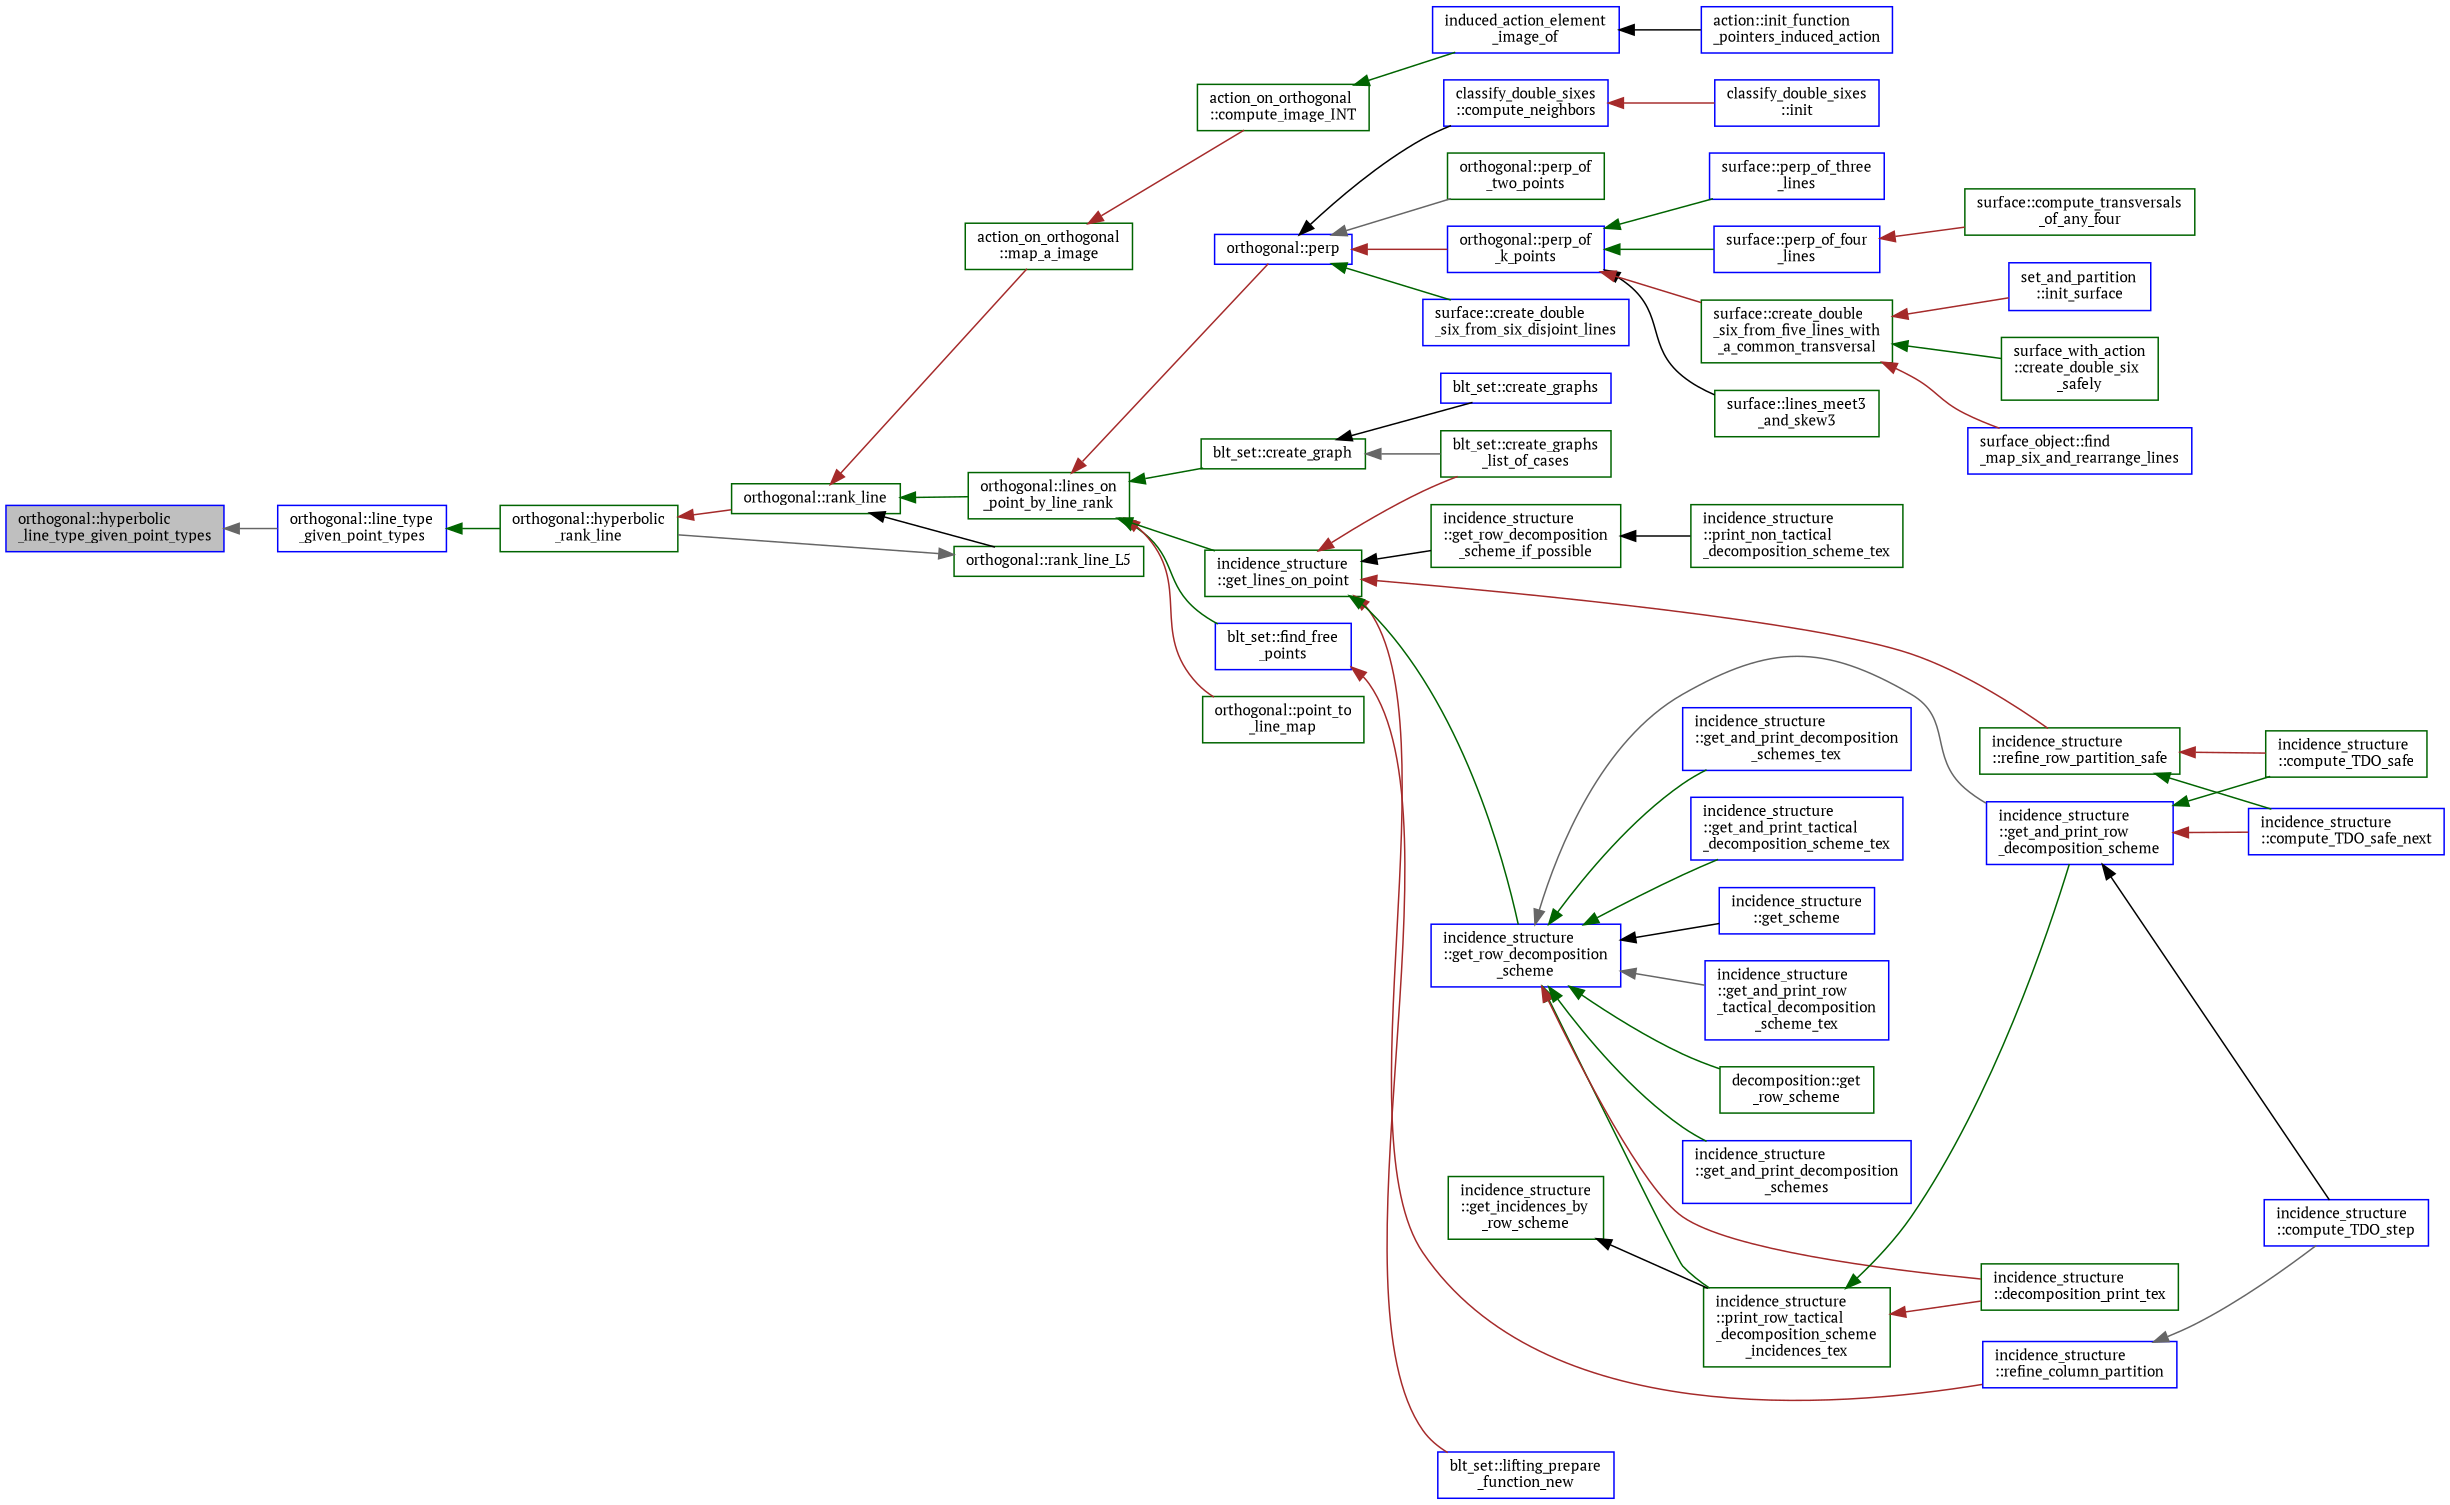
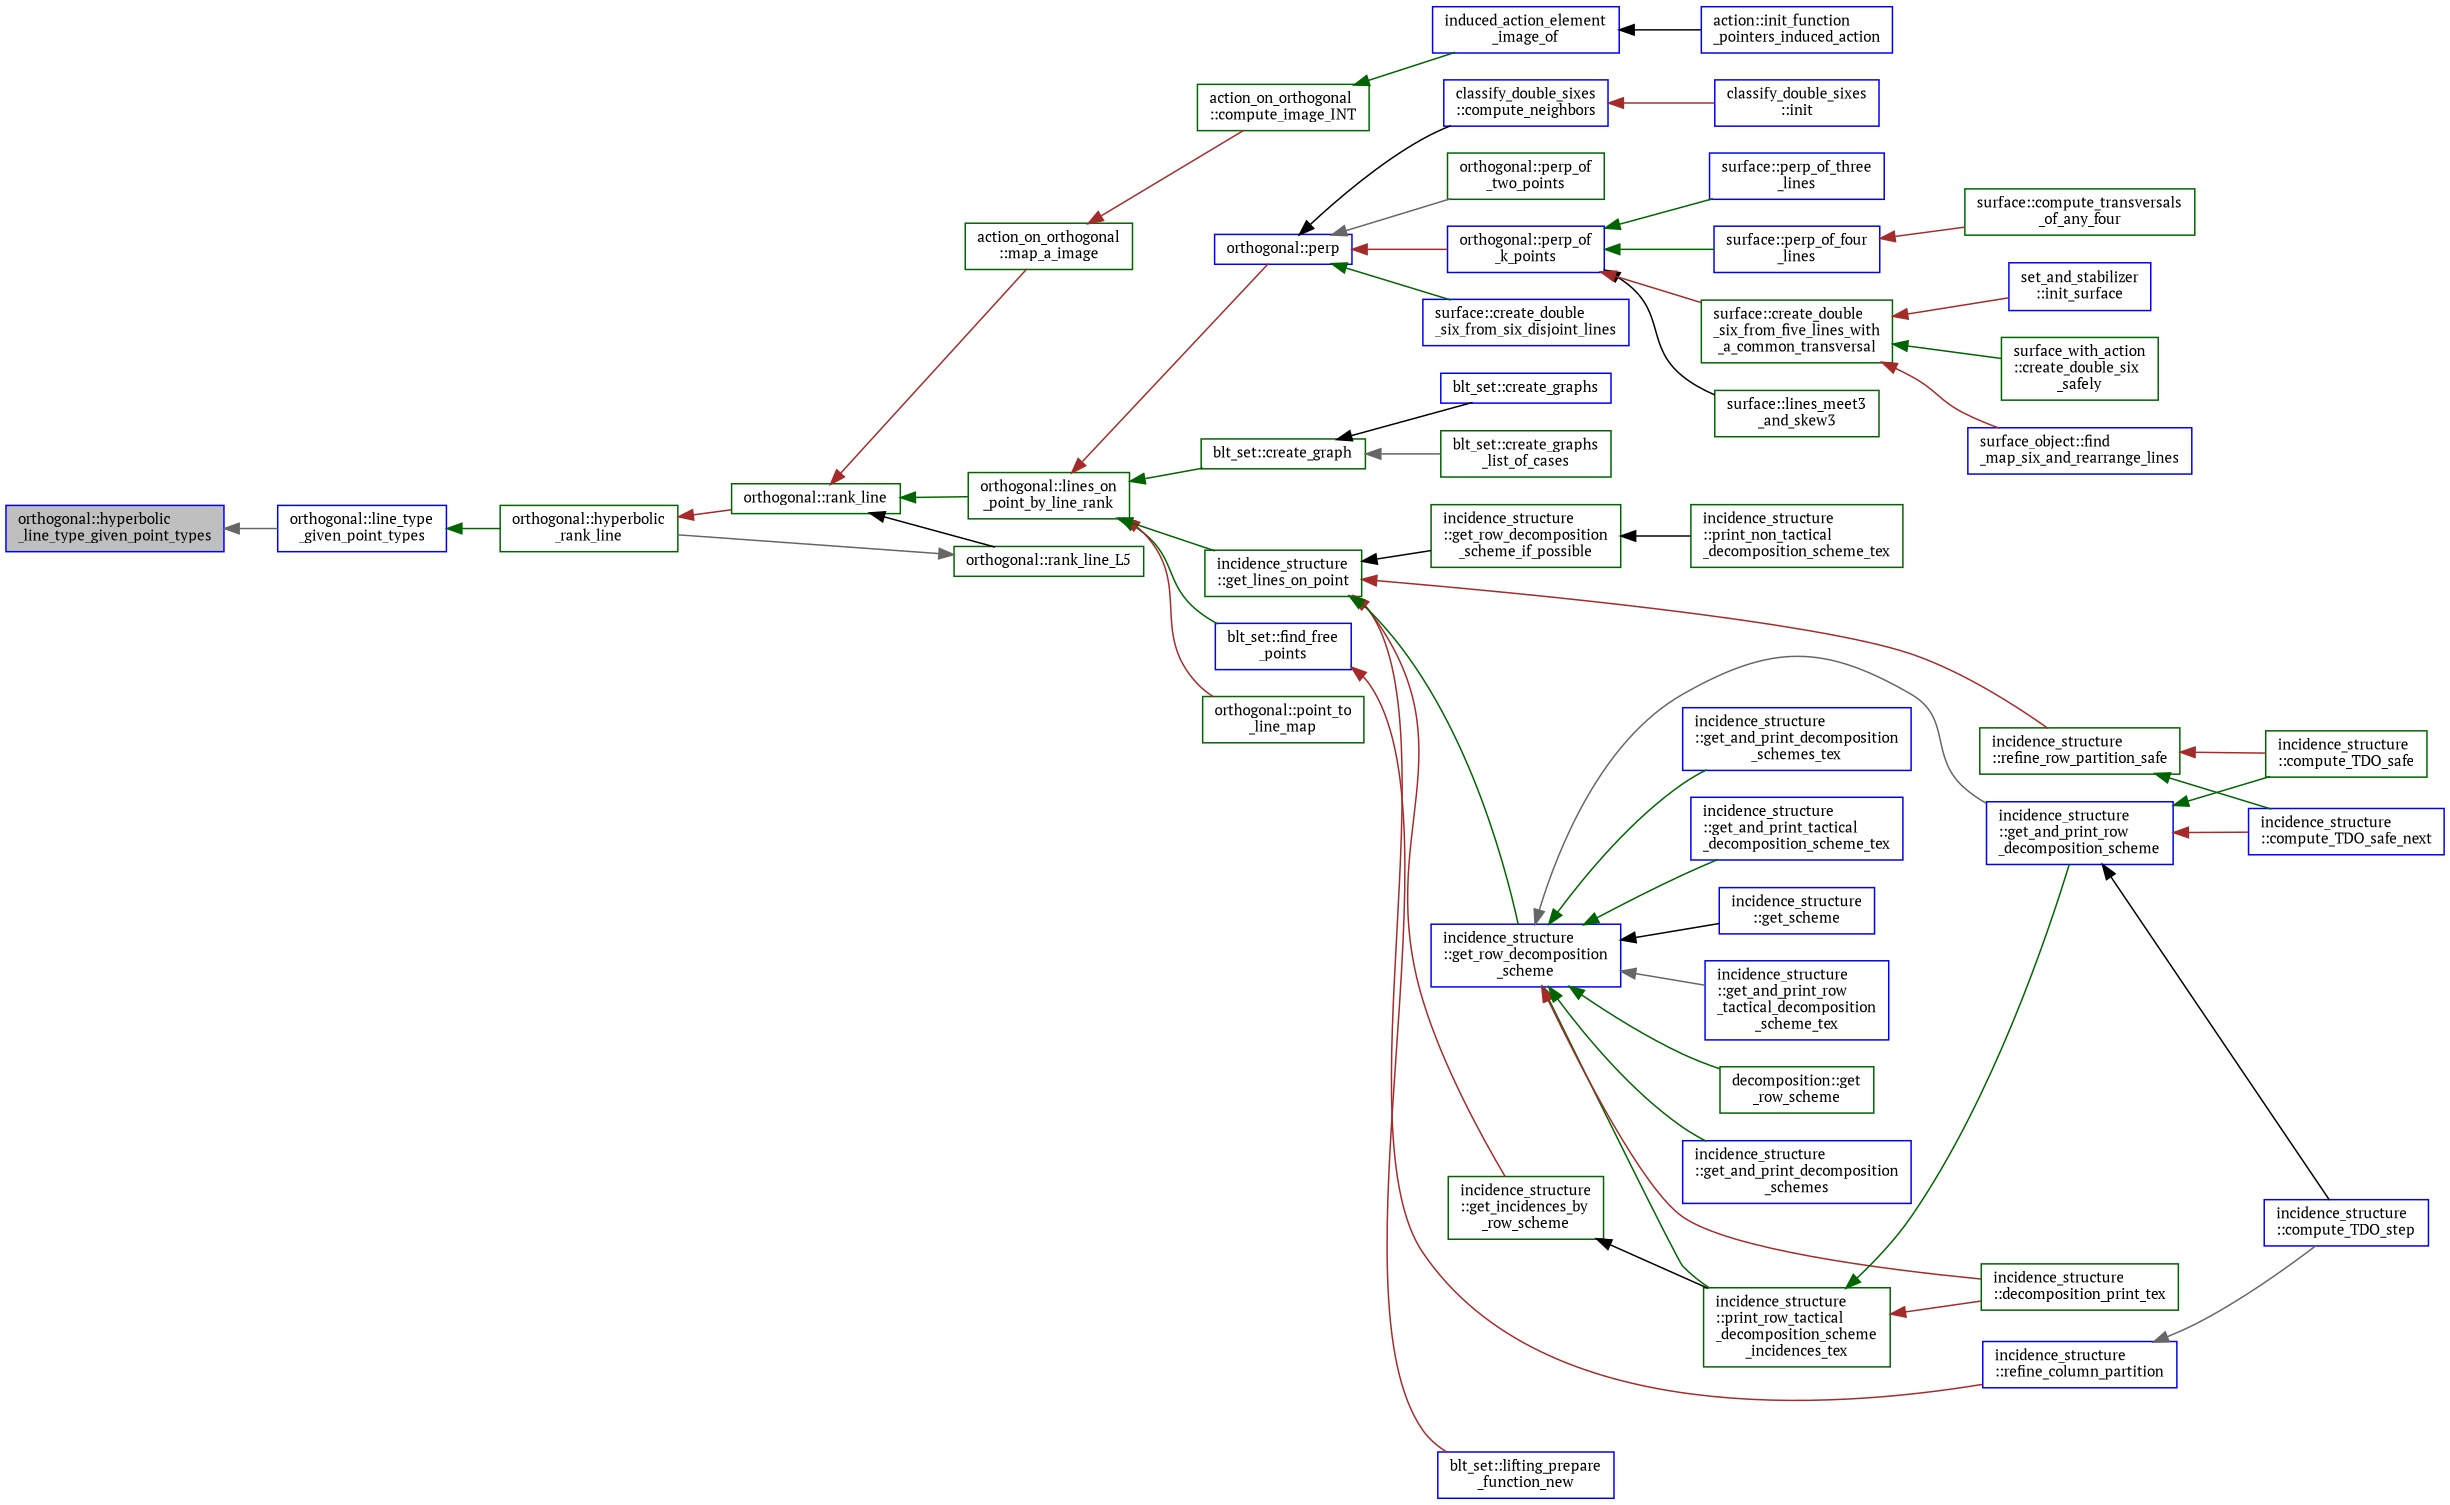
(2080, 287) -> (2080, 287)
(1393, 507) -> (1413, 955)
